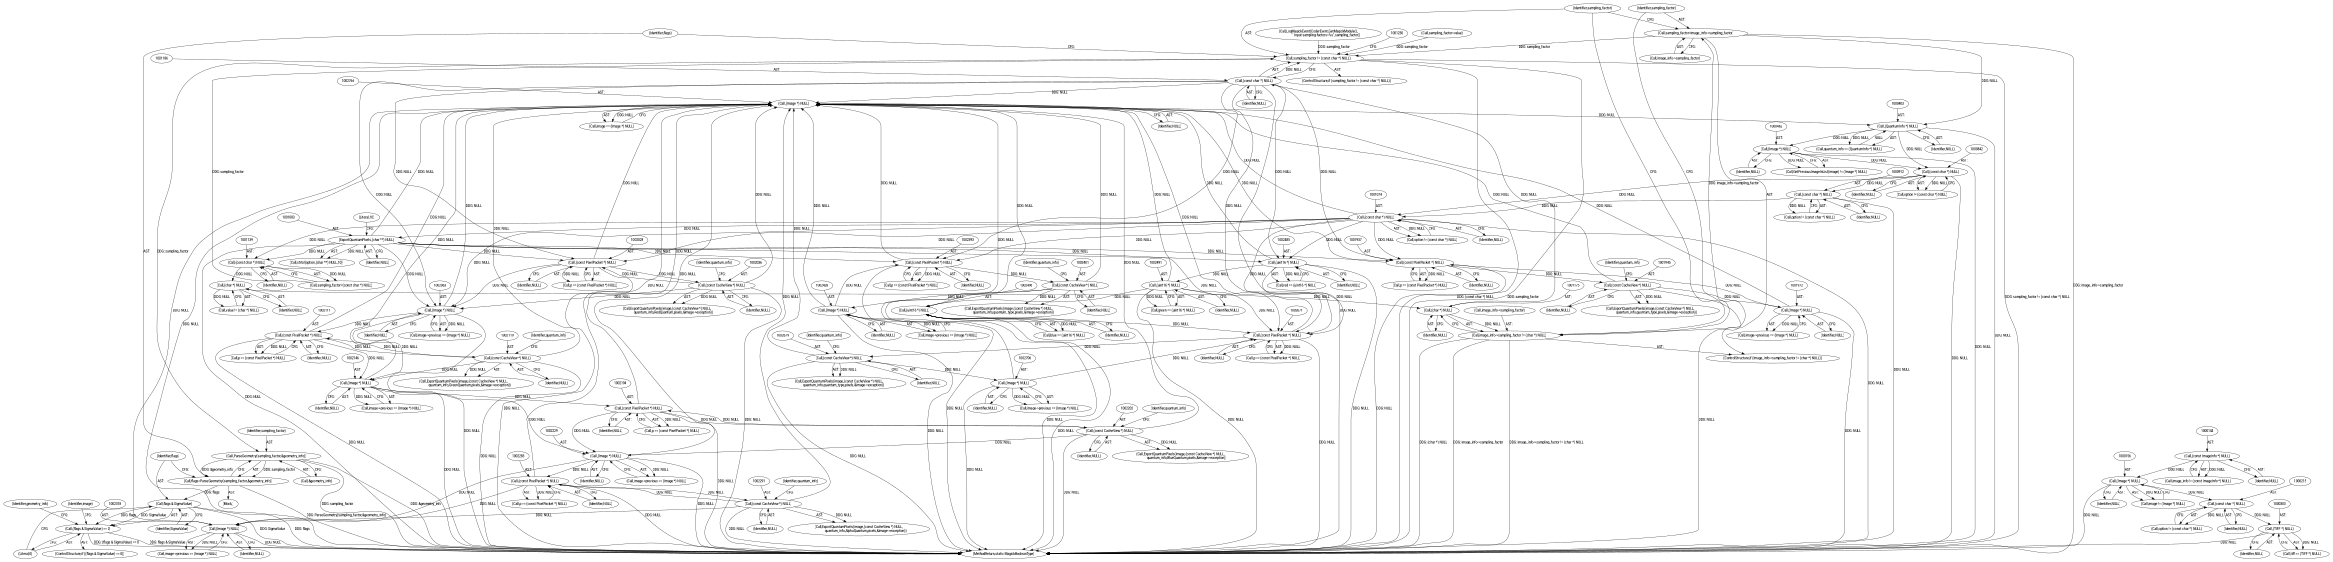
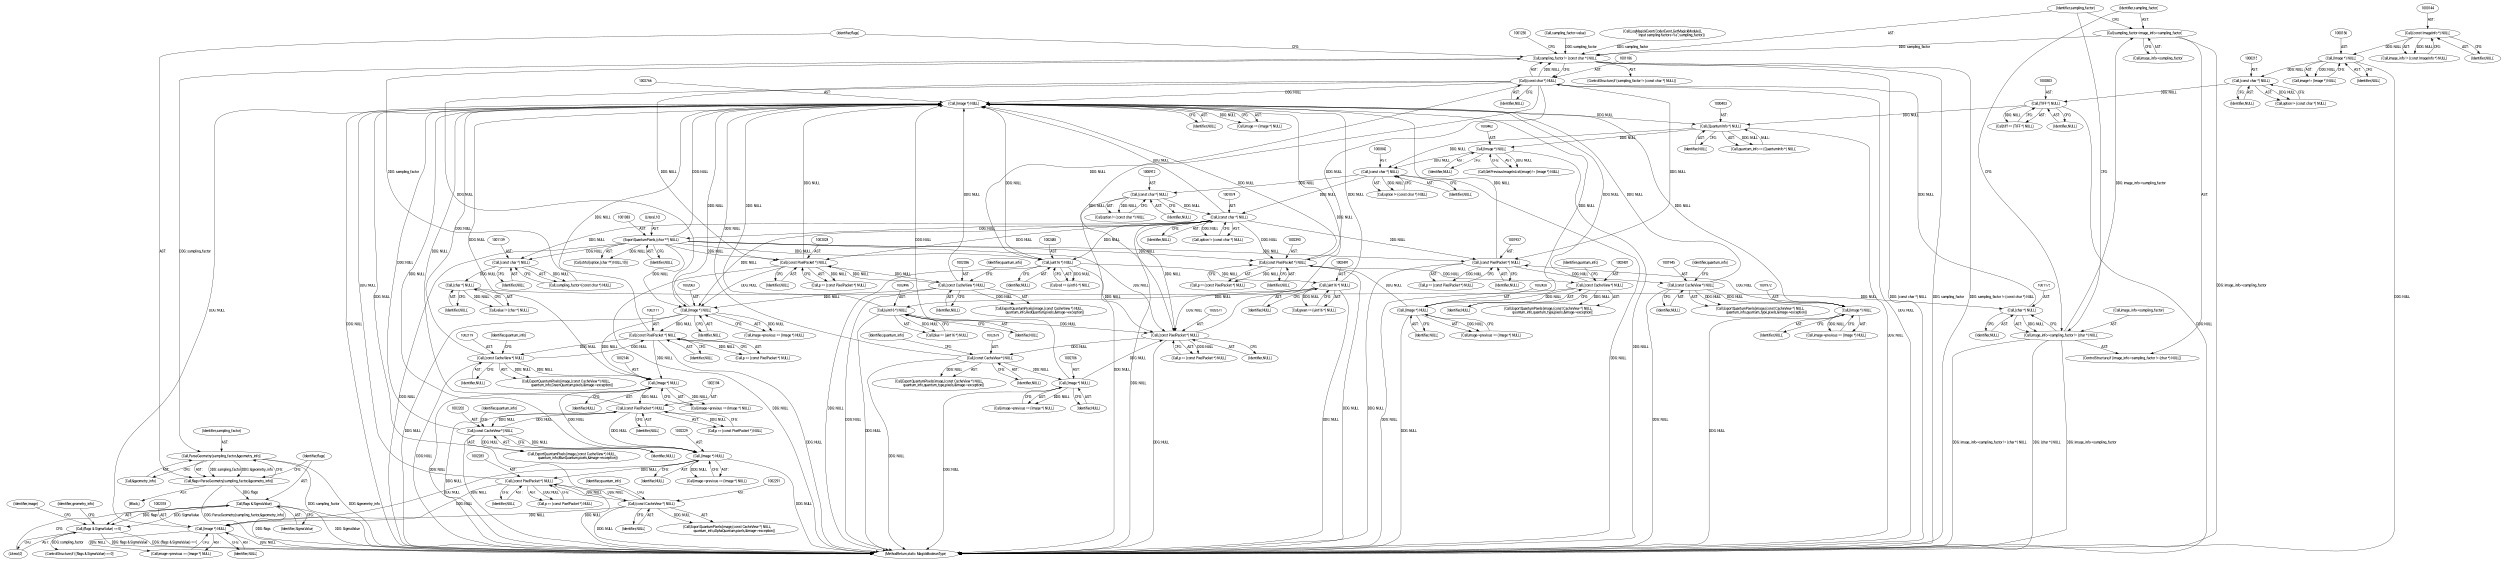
(1917, 46) -> (1888, 115)
(371, 229) -> (656, 229)
(85, 543) -> (68, 543)
